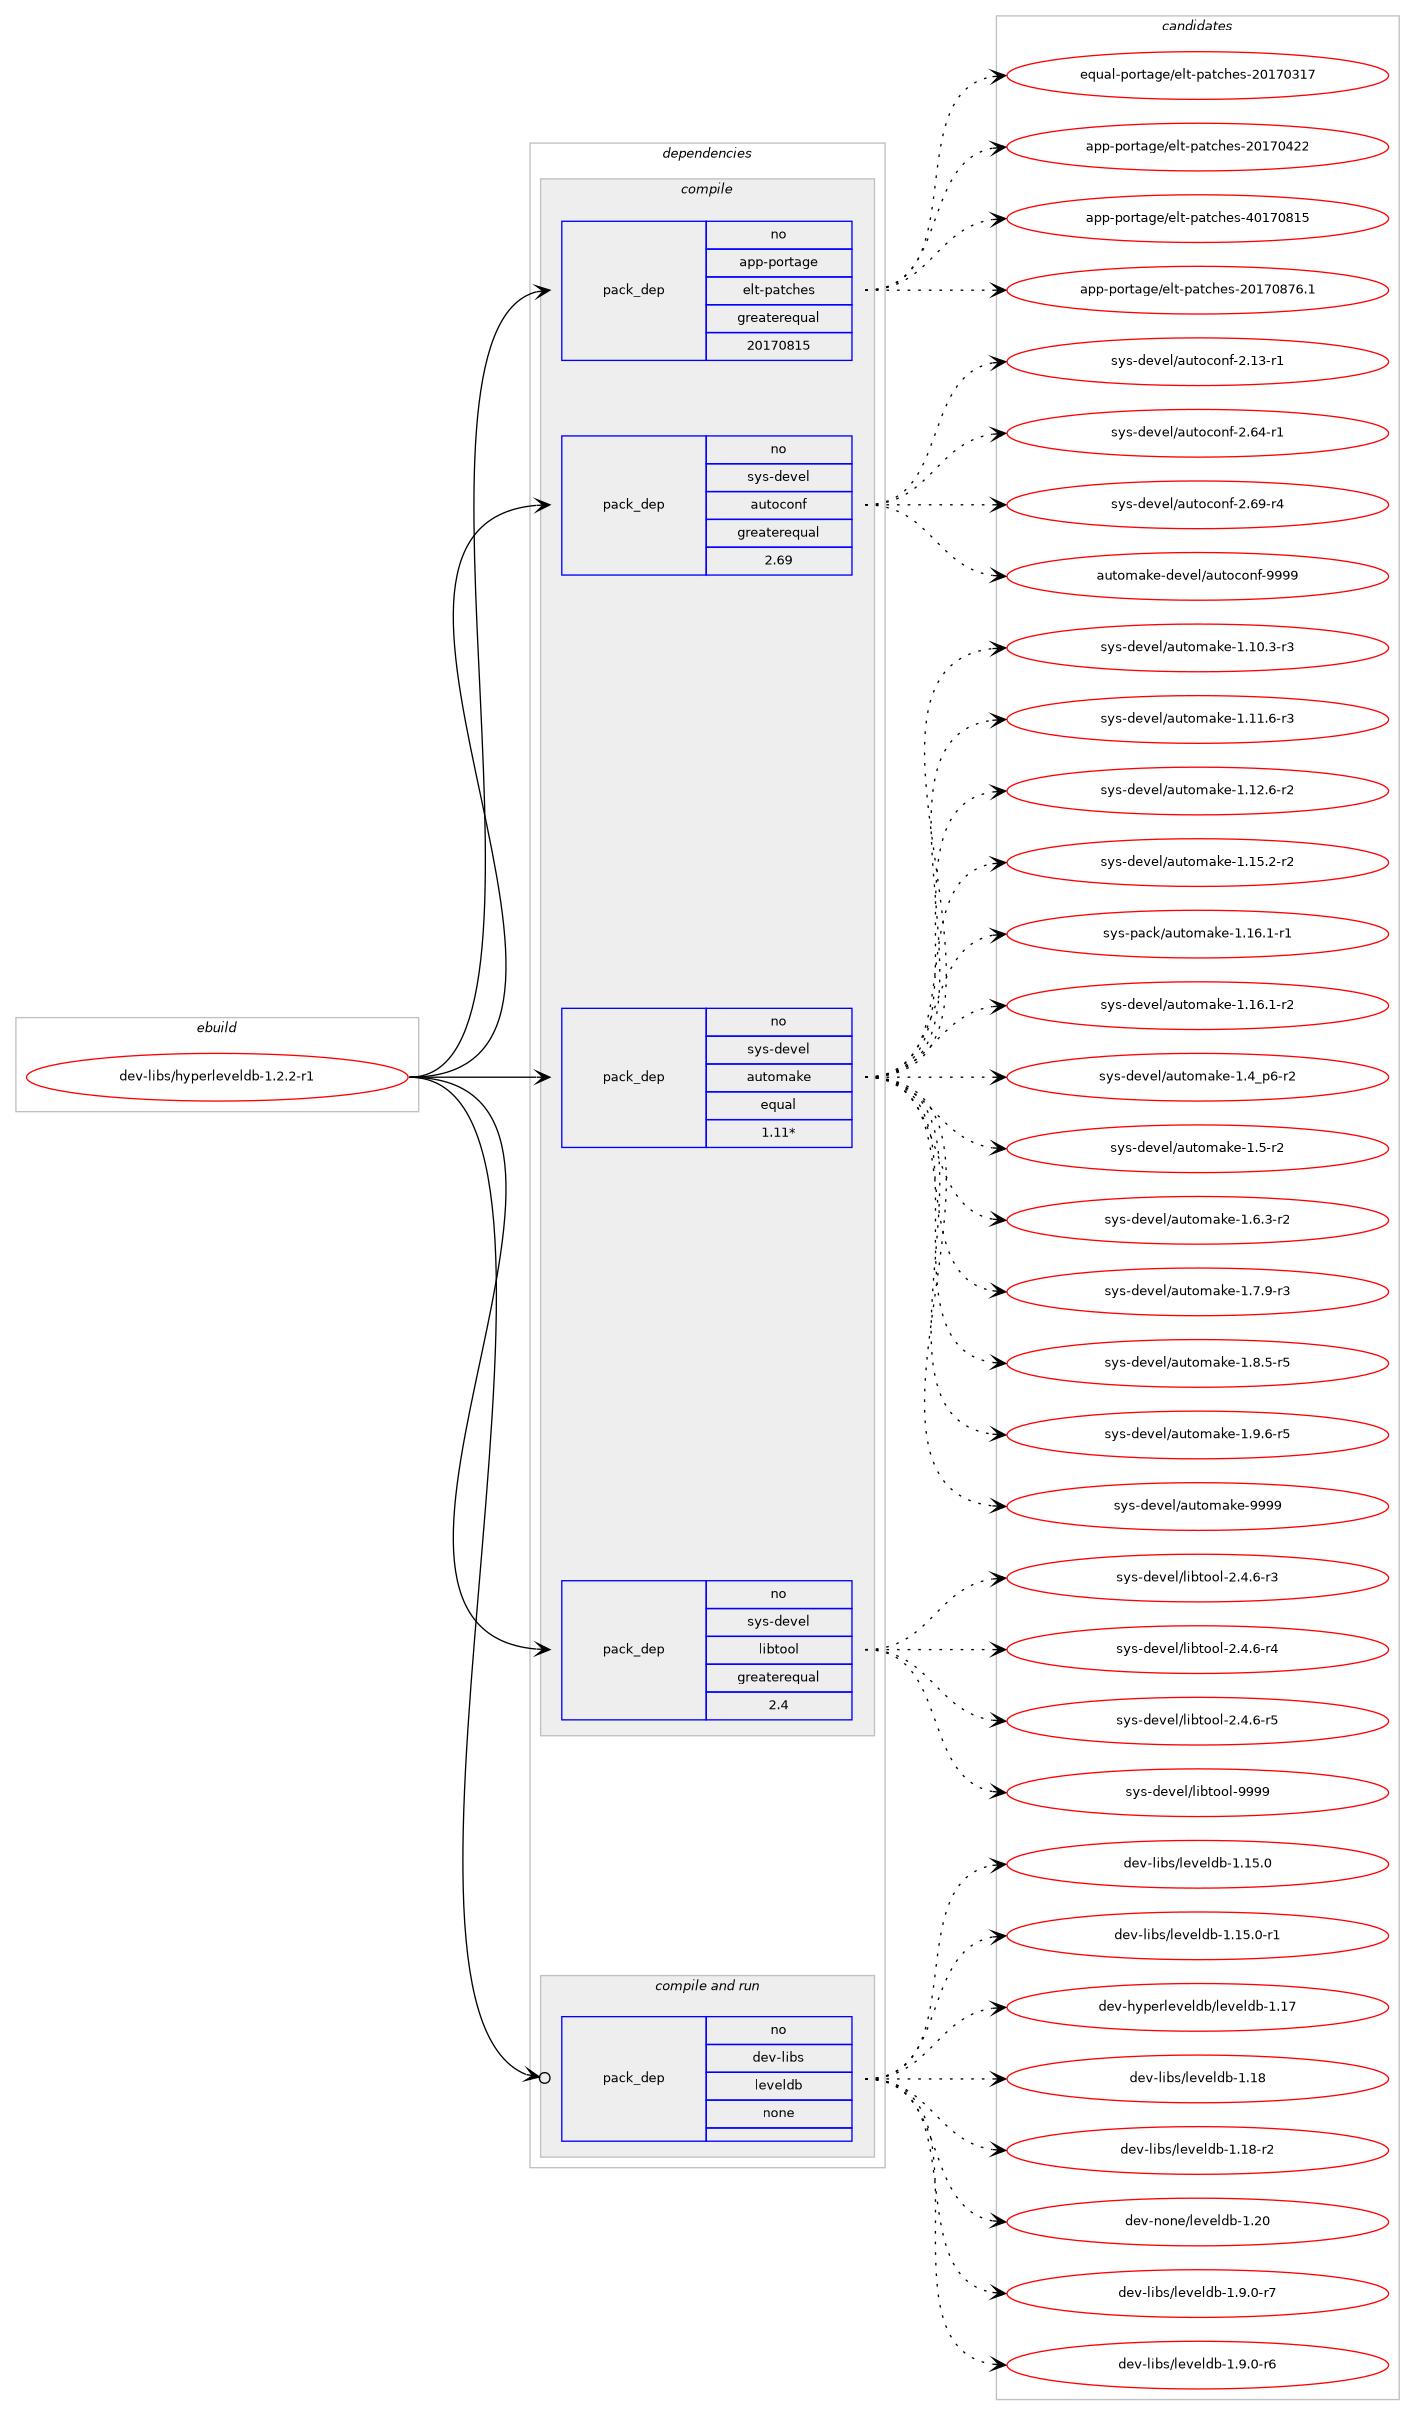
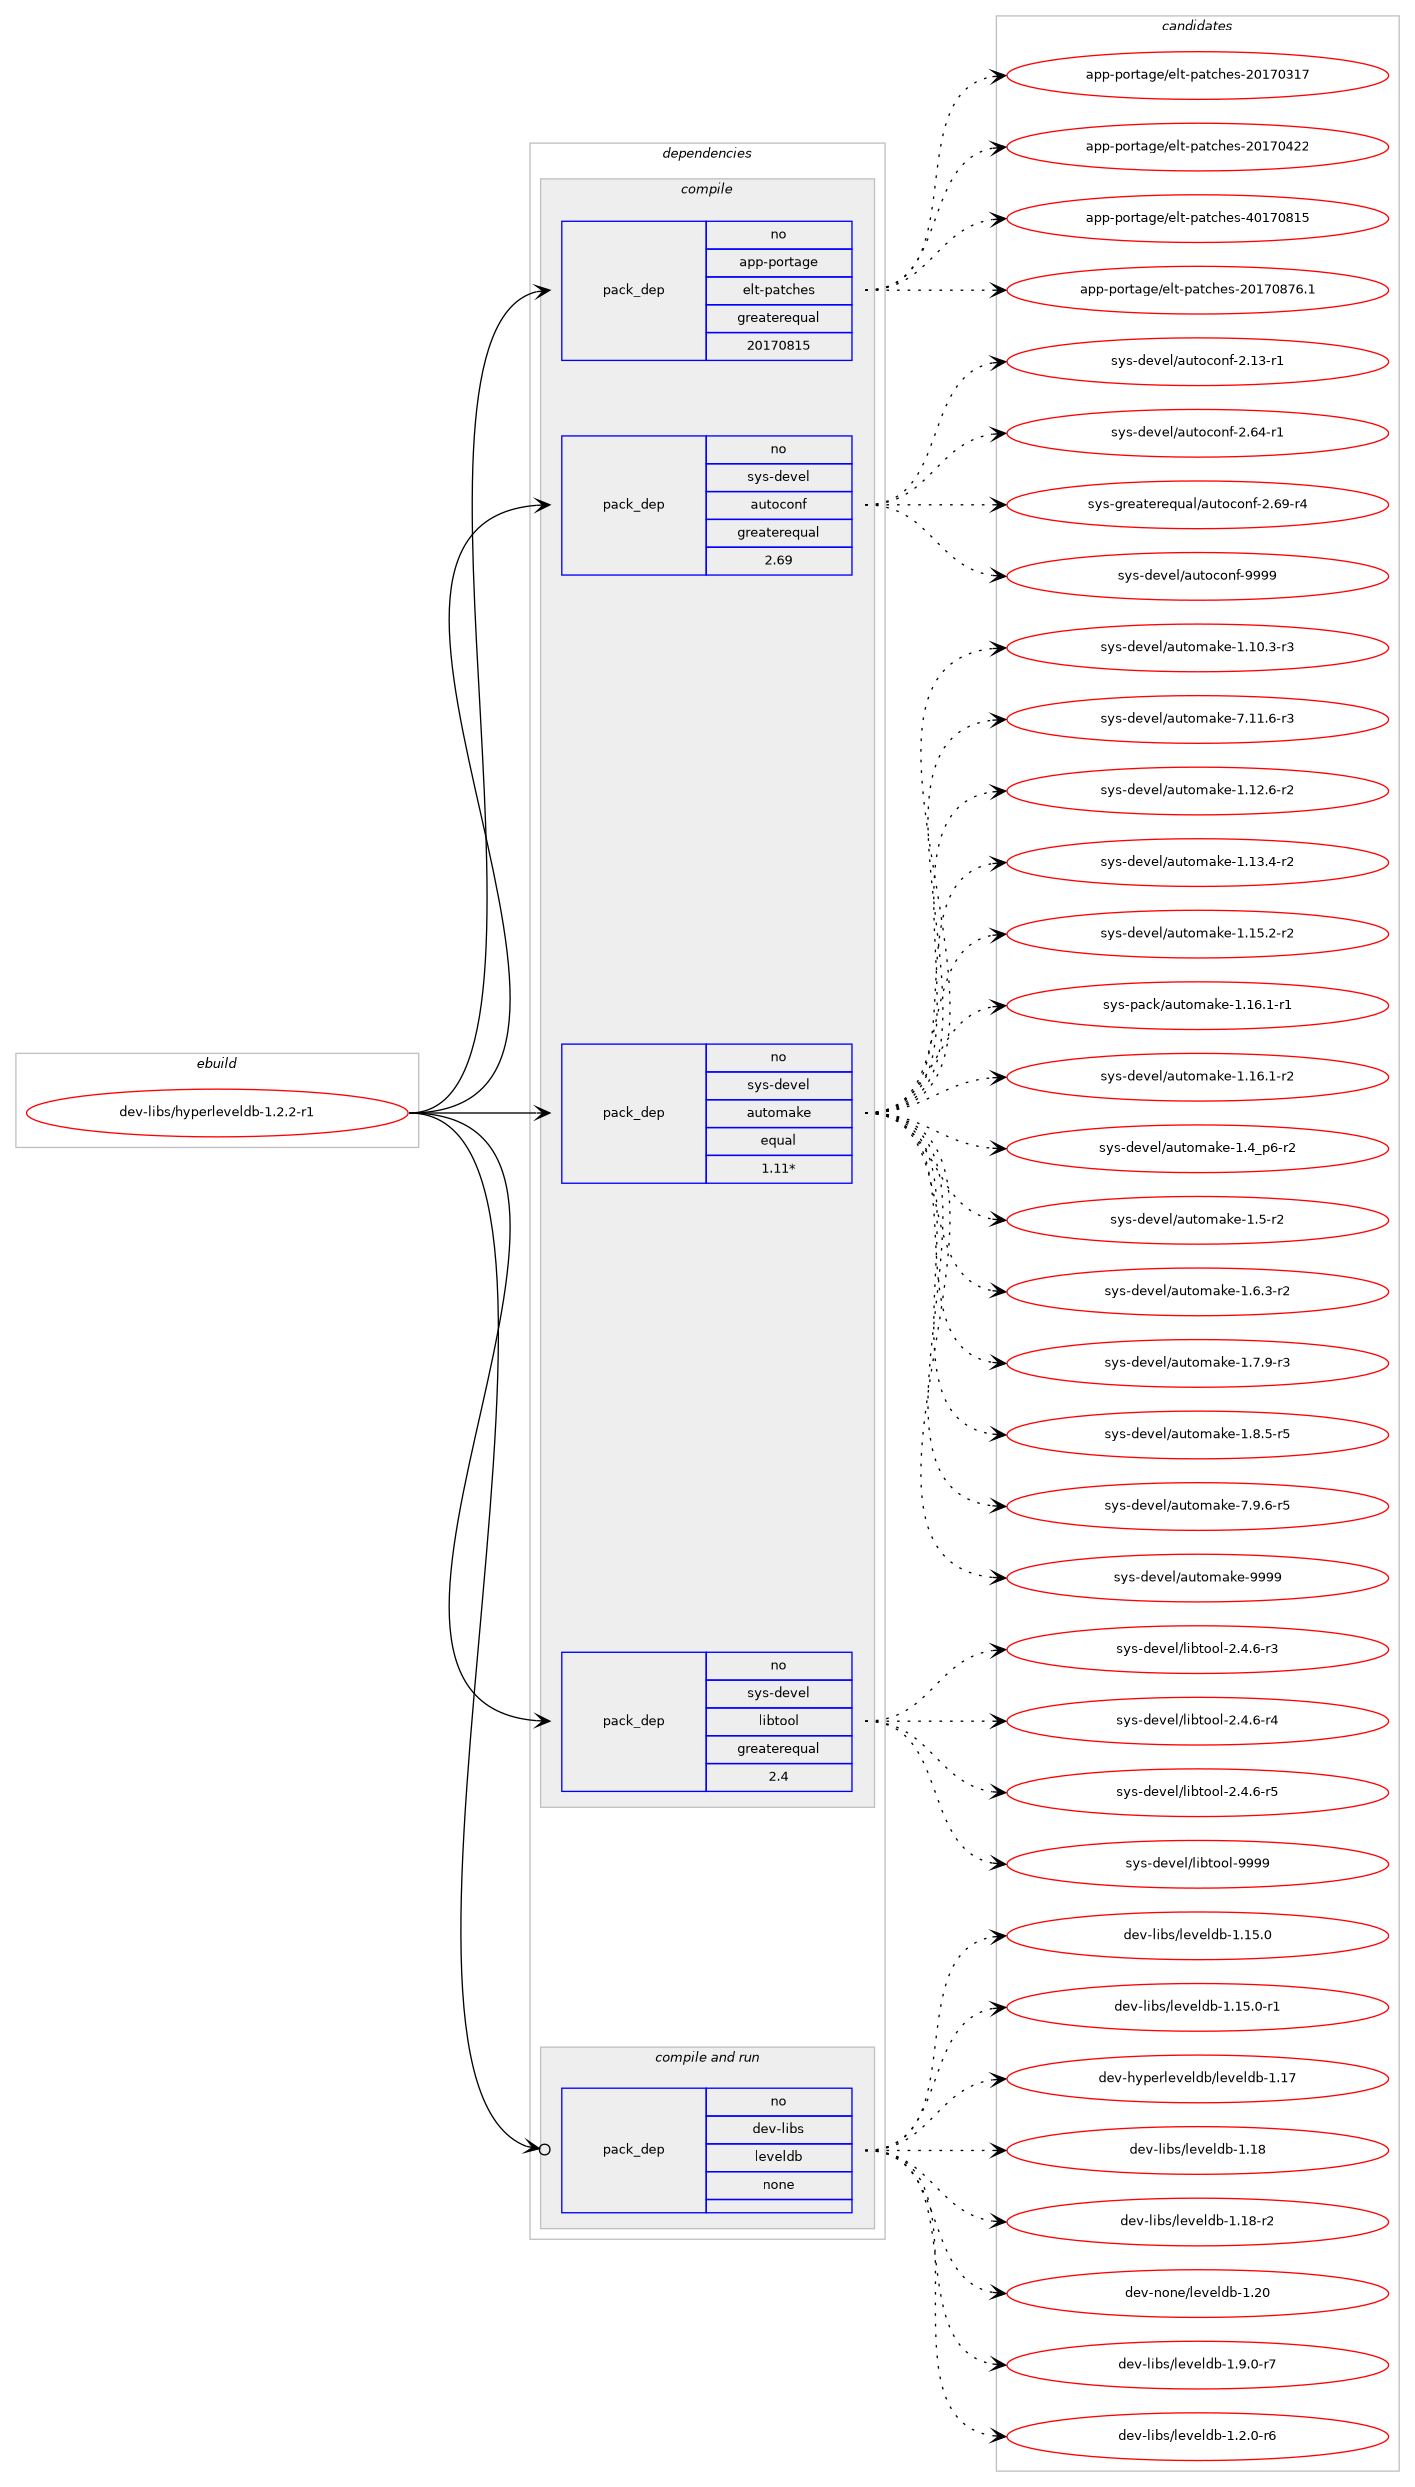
(1198, 76) -> (1198, 76)
(1198, 505) -> (1198, 505)
(1198, 576) -> (1198, 576)
(1198, 719) -> (1198, 719)
none -> (1198, 863)
(1198, 1435) -> (1198, 1507)
(1198, 2365) -> (1198, 2437)
